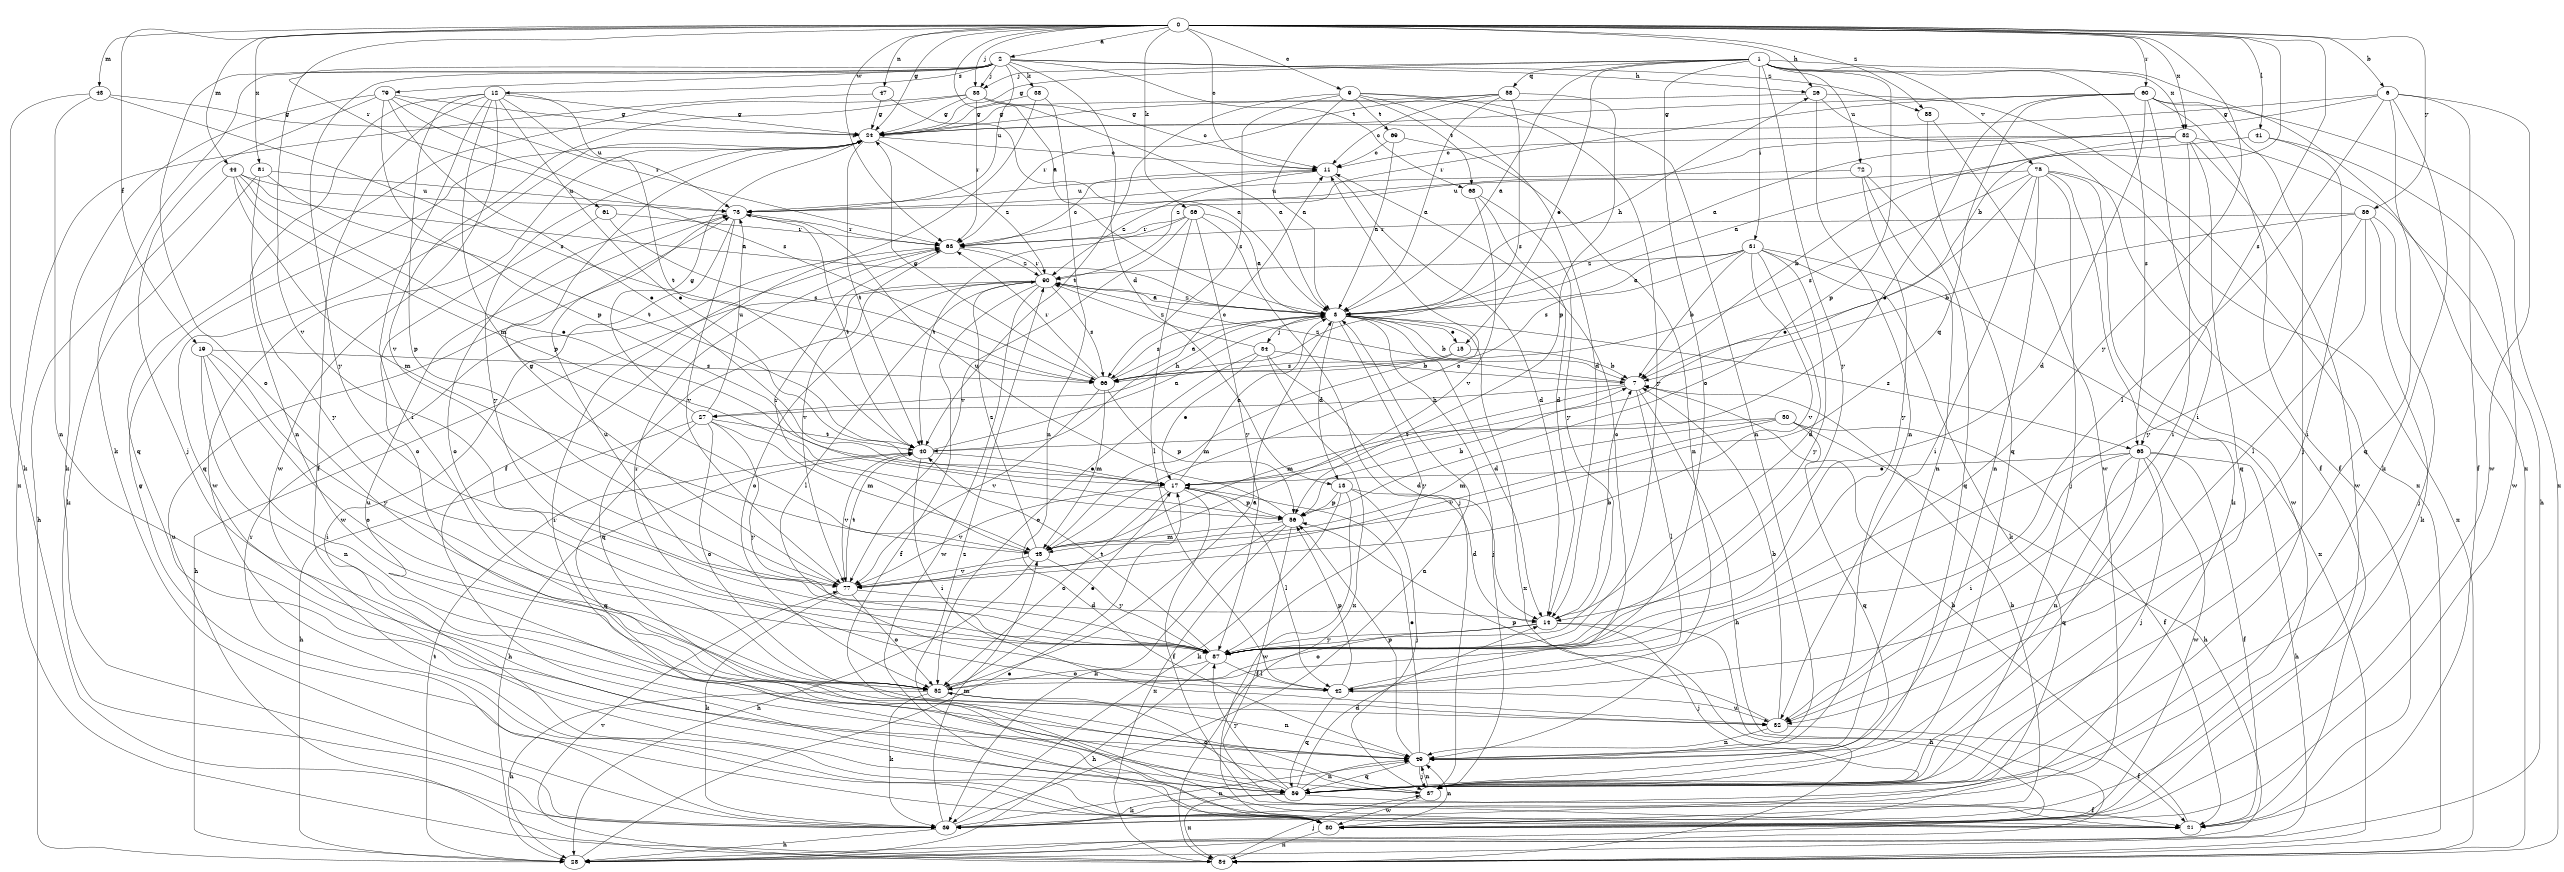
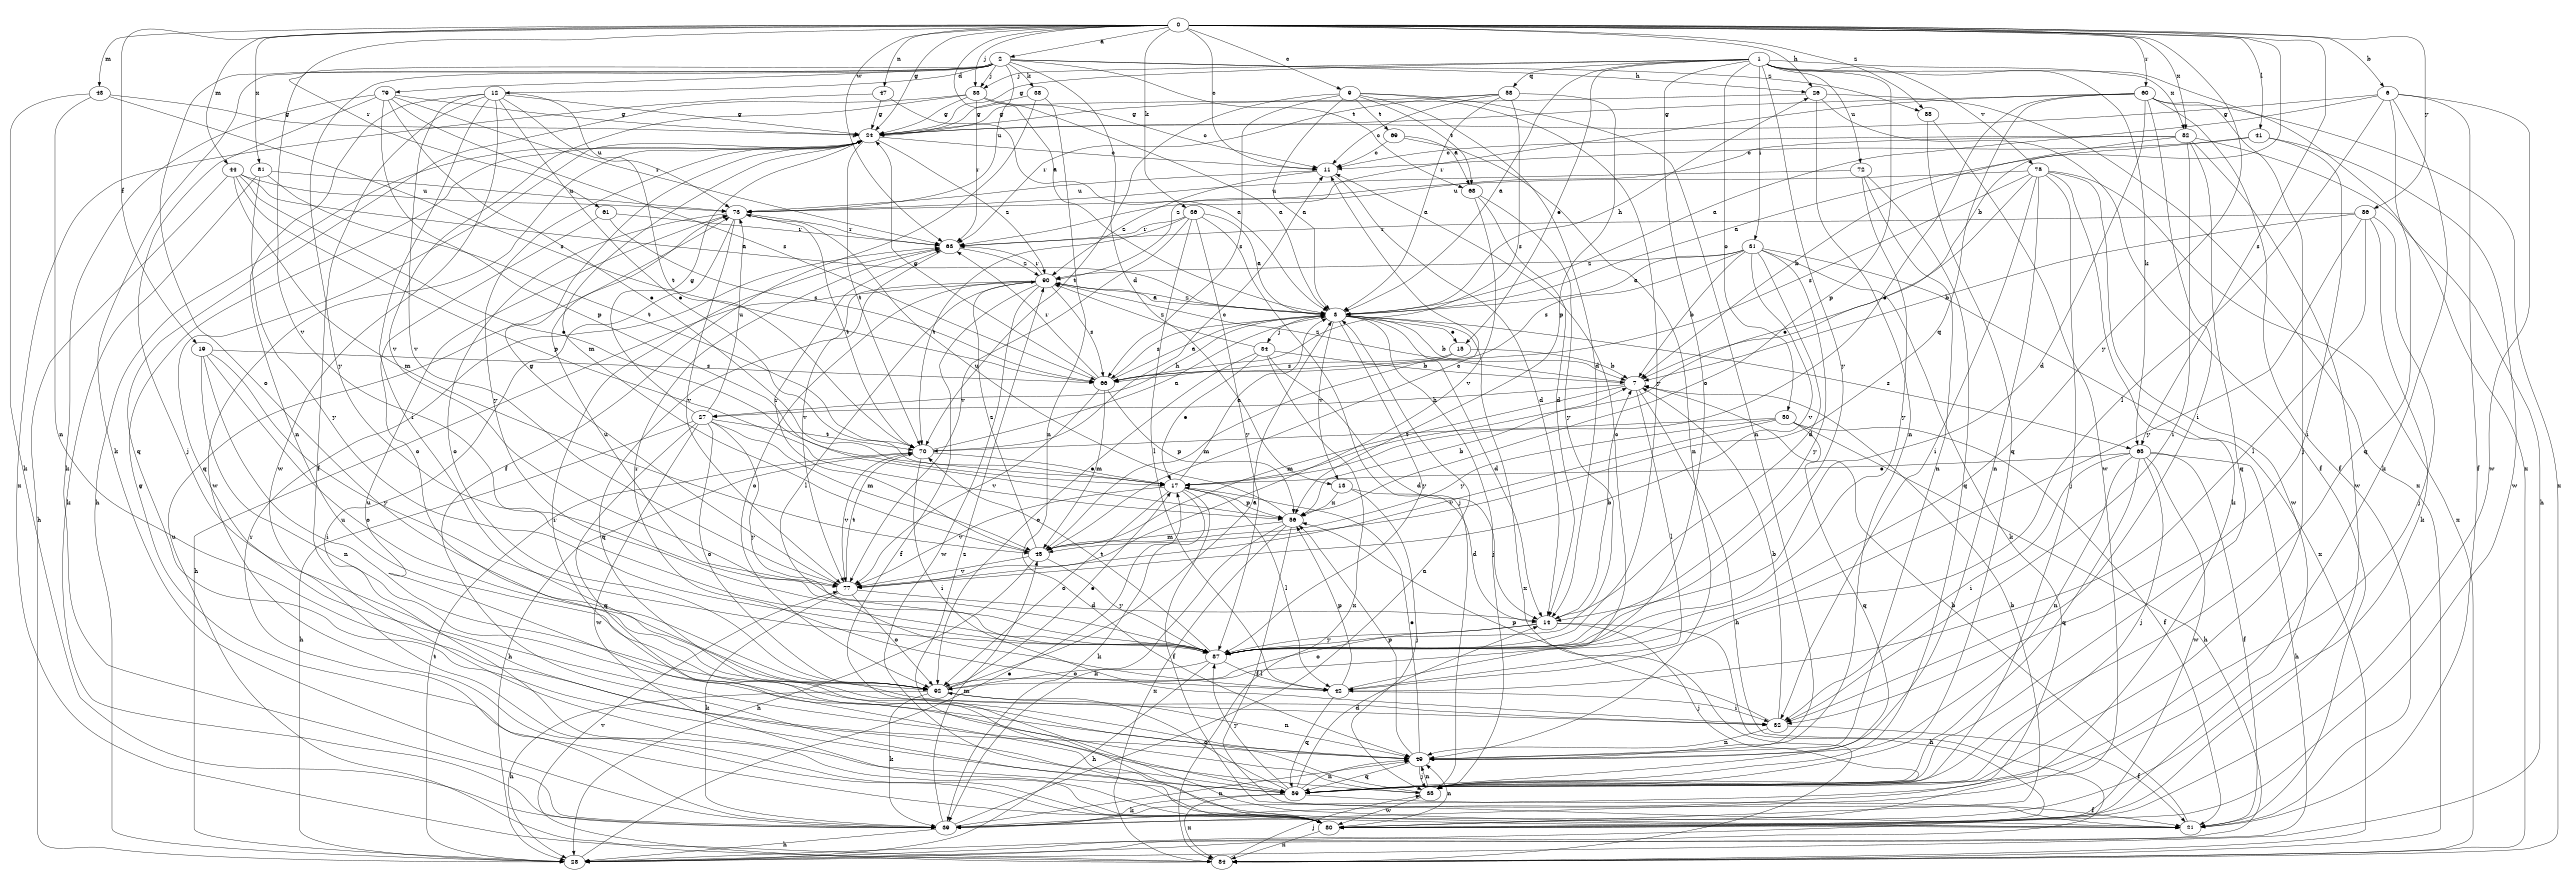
(960, 76) -> (960, 76)
(1127, 178) -> (1795, 149)
(1373, 230) -> (1453, 153)
none -> (1724, 247)
(2146, 264) -> (2146, 264)
(416, 349) -> (416, 349)
(1321, 401) -> (1321, 401)
(641, 417) -> (637, 391)
none -> (109, 423)
(923, 452) -> (923, 452)
(1463, 486) -> (1463, 486)
(1334, 503) -> (1334, 503)
(343, 520) -> (343, 520)
(1276, 639) -> (826, 751)
(1164, 672) -> (1092, 655)
(938, 691) -> (938, 691)
(1736, 708) -> (1736, 708)
(1430, 794) -> (1430, 794)
